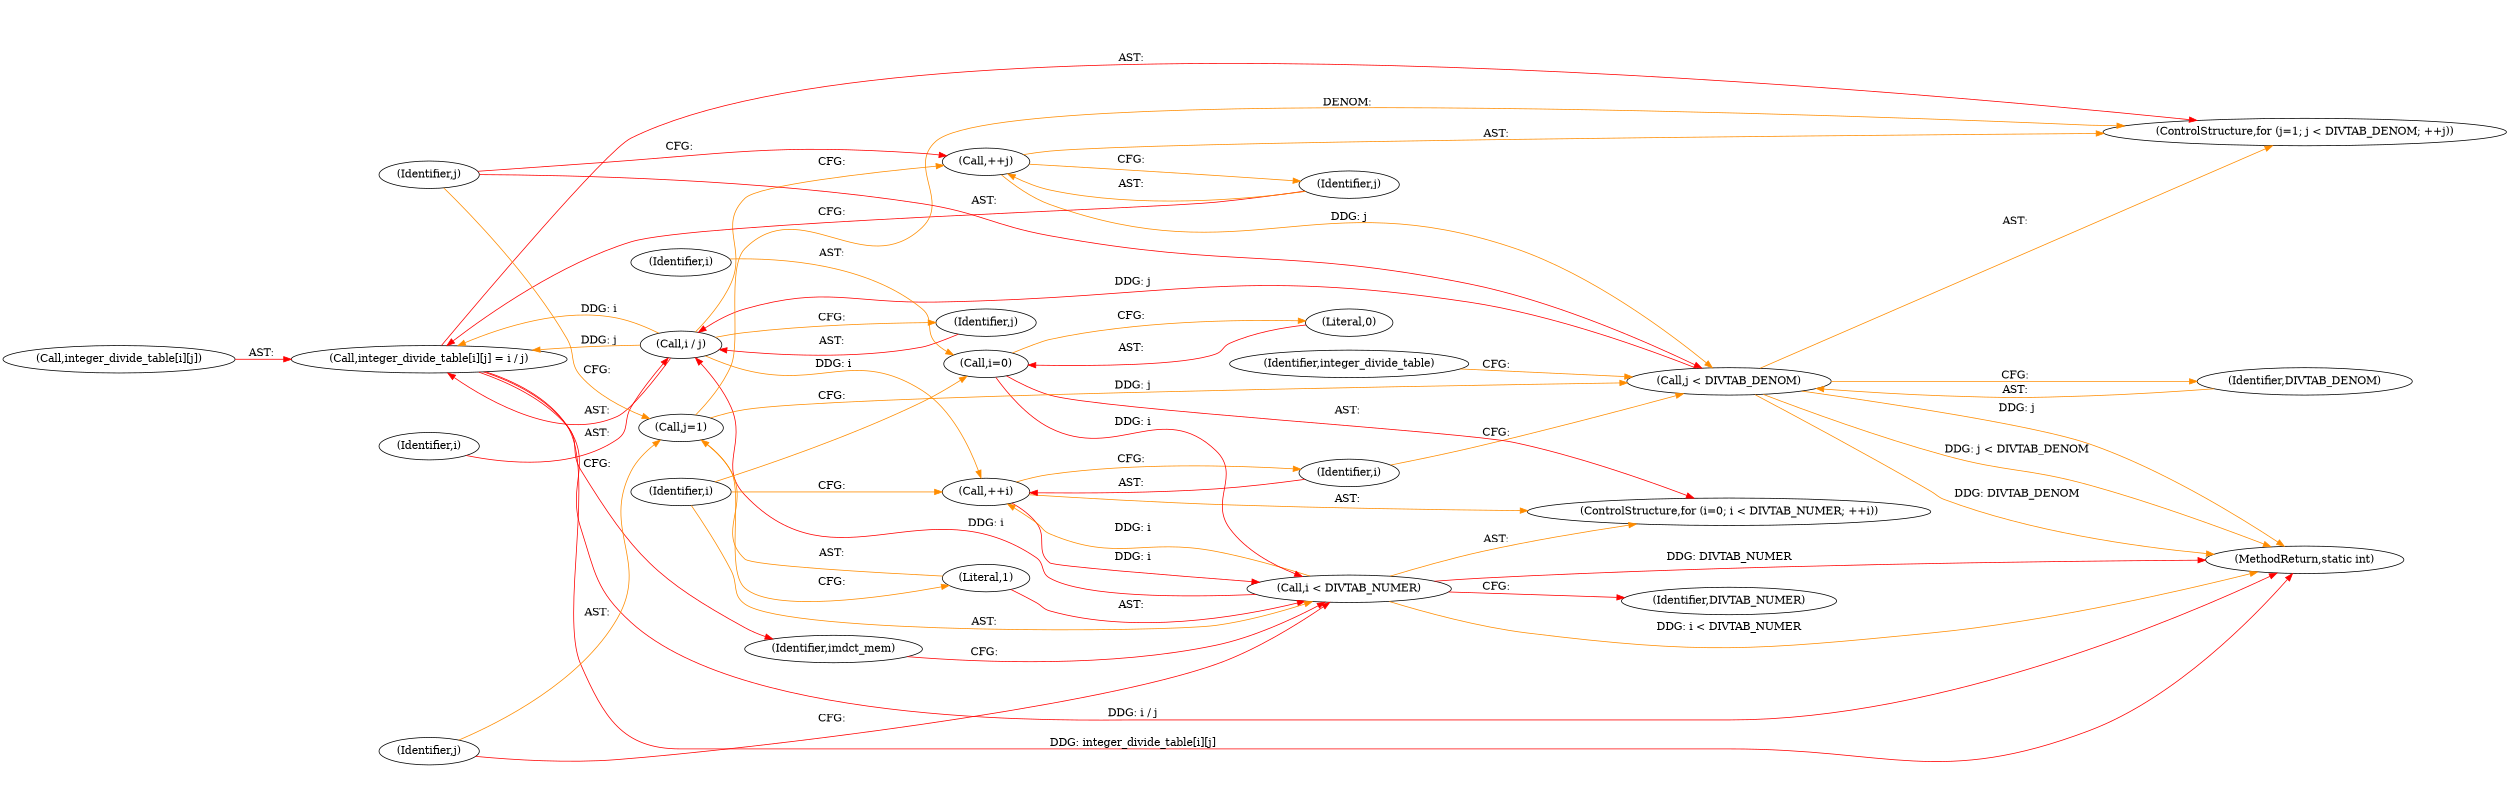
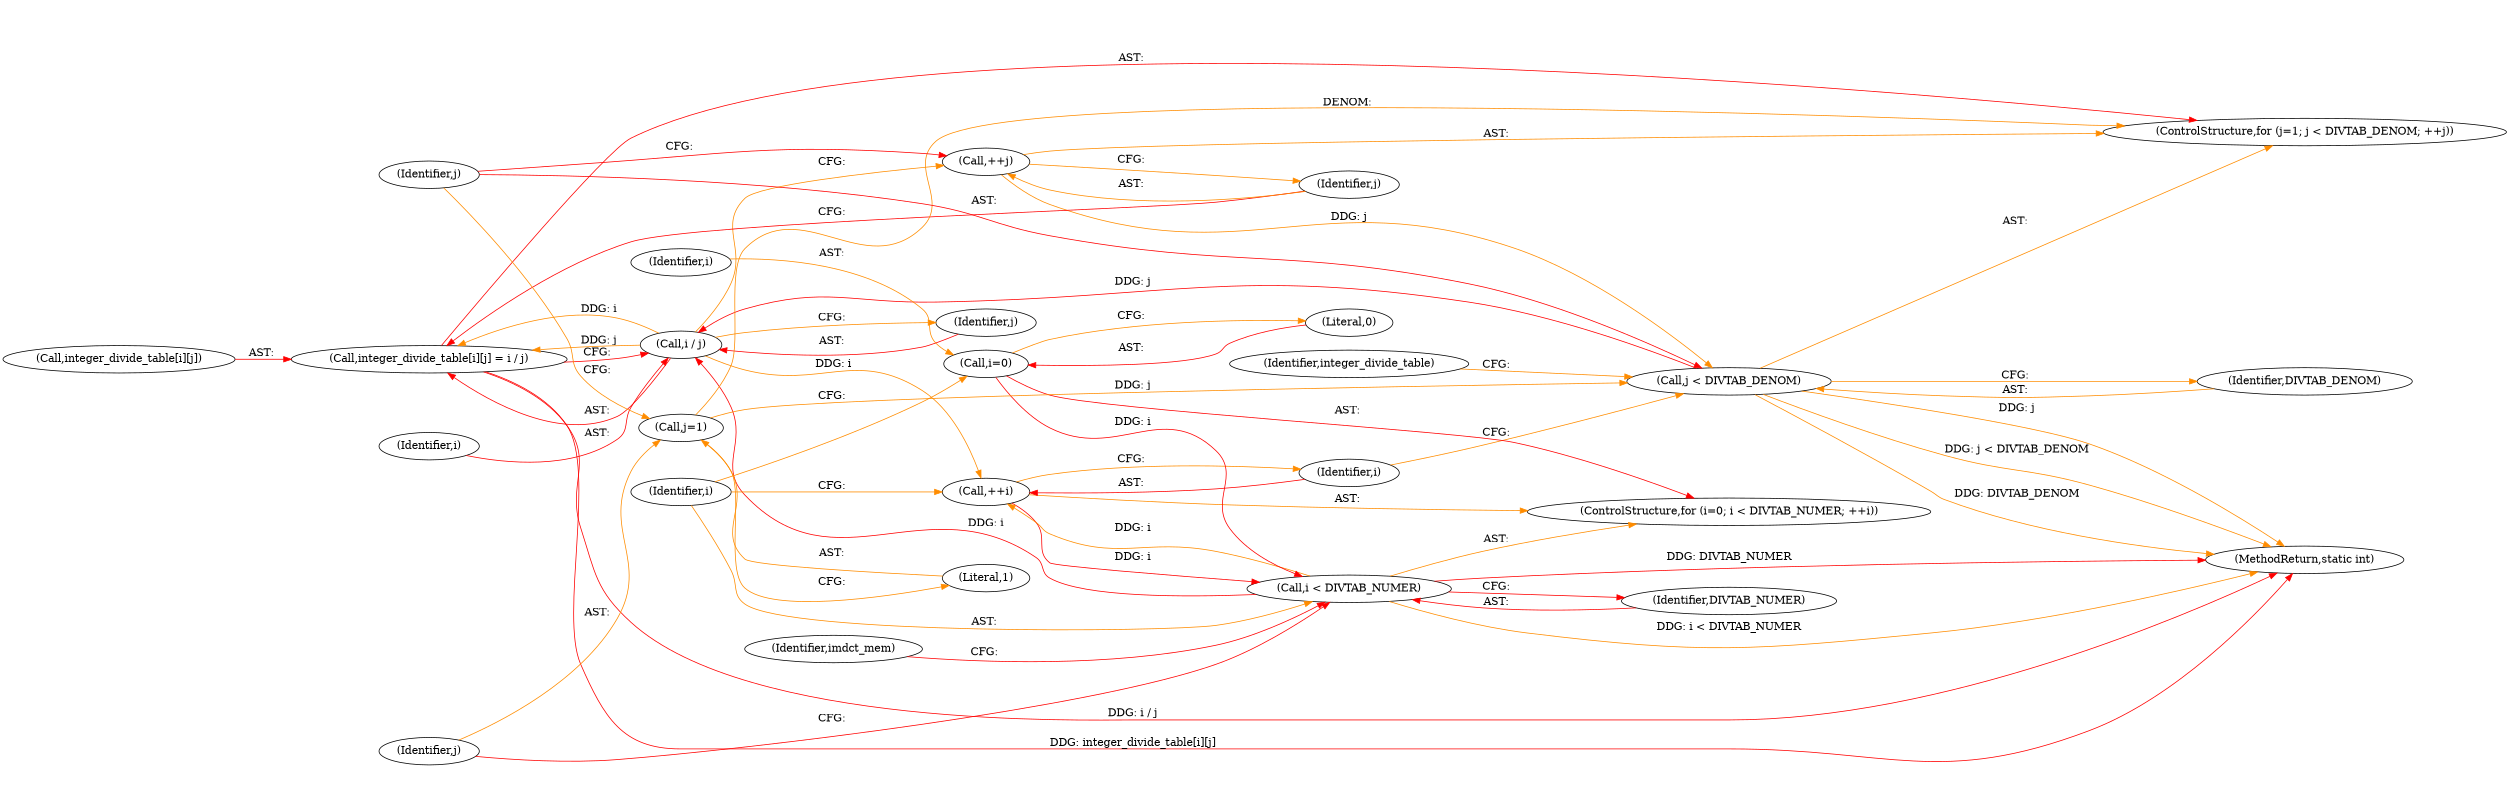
(609, 513) -> (603, 360)
(1152, 623) -> (1528, 610)
